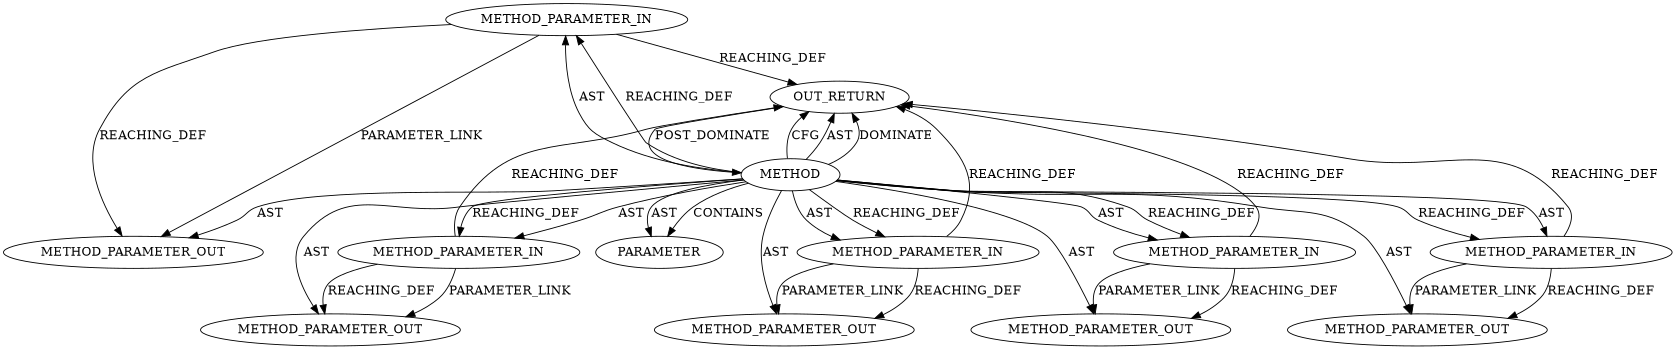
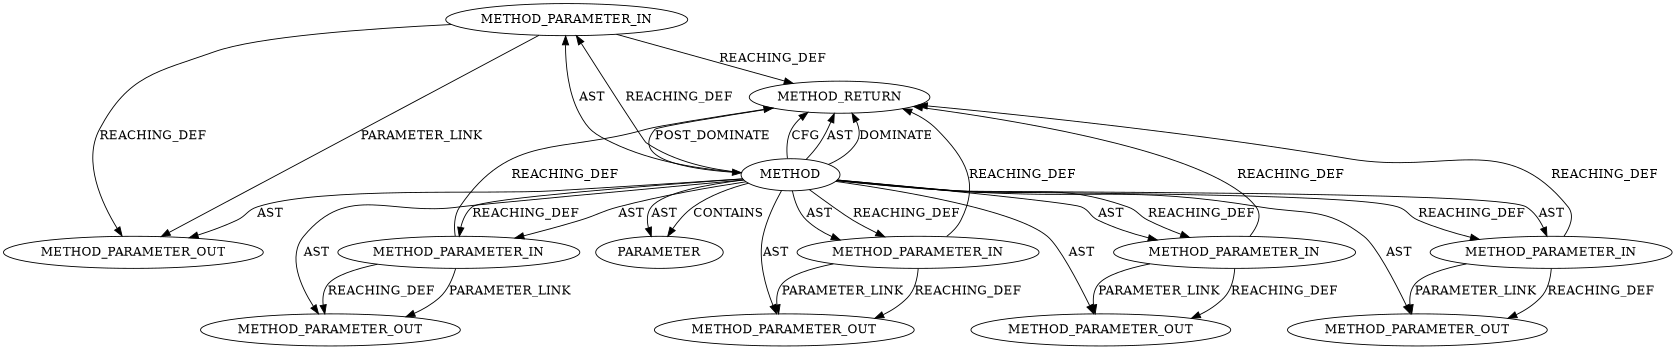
(840, 97) -> (840, 97)
